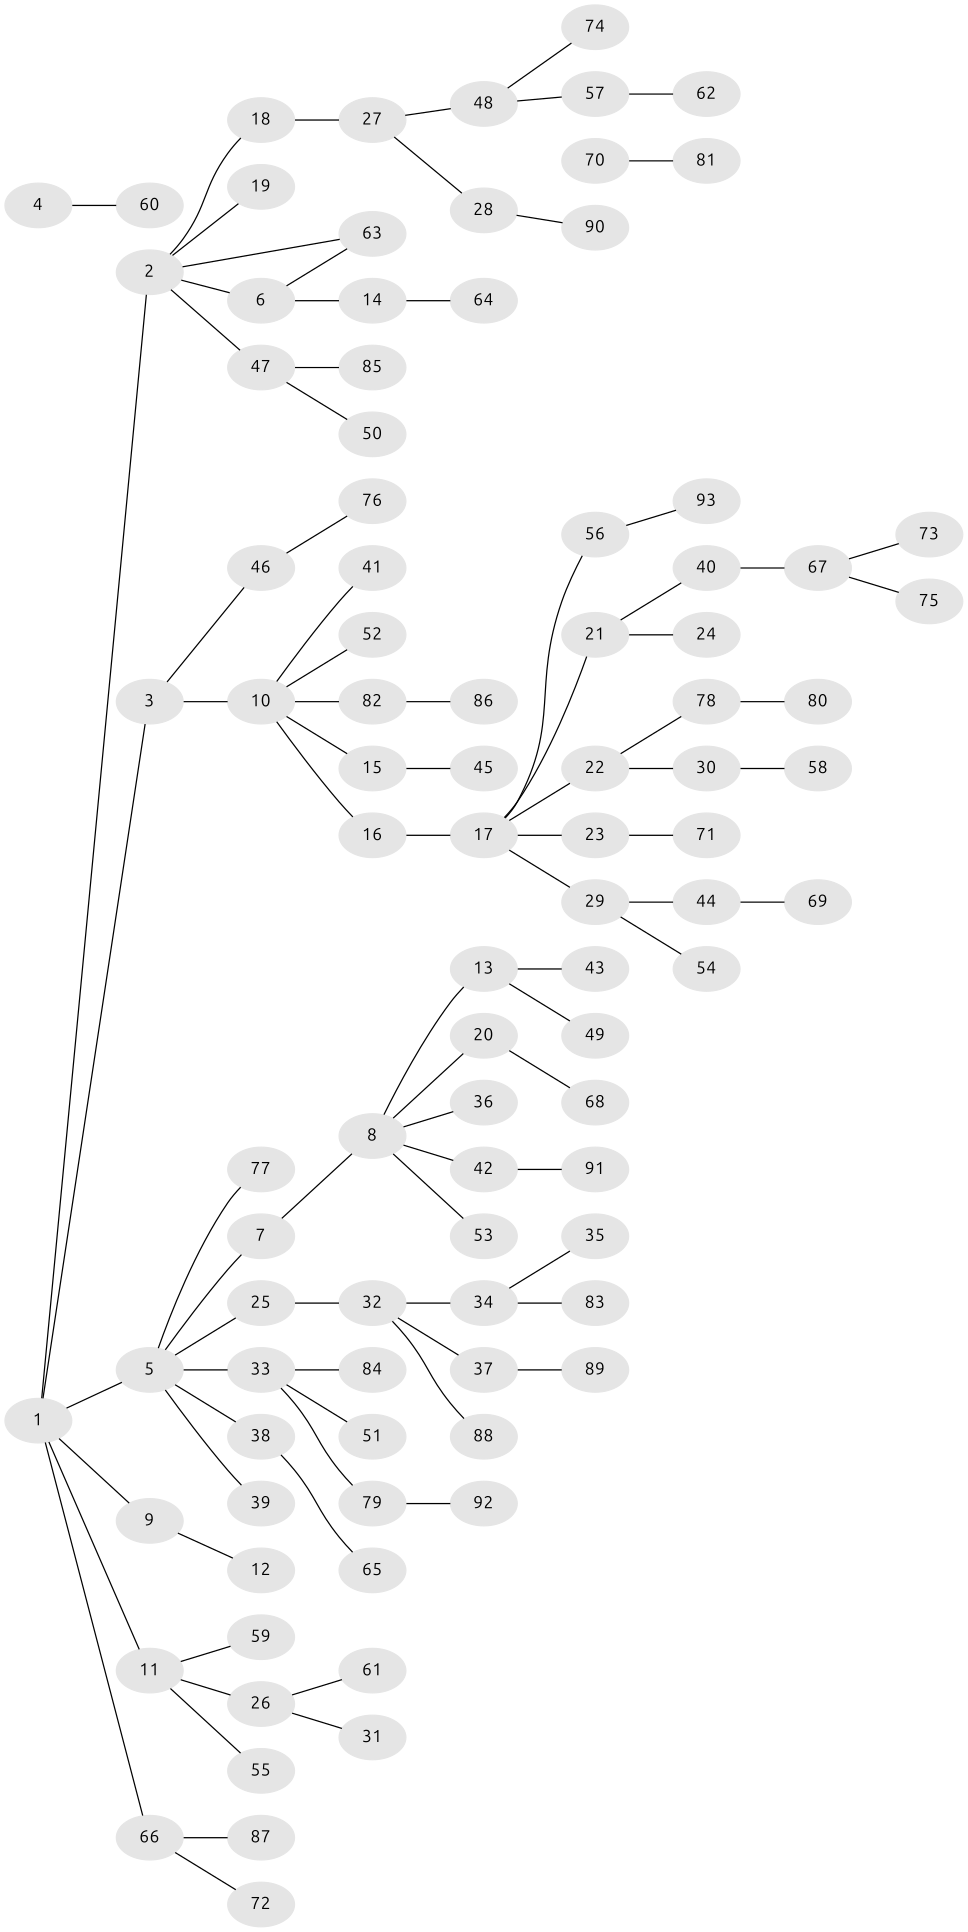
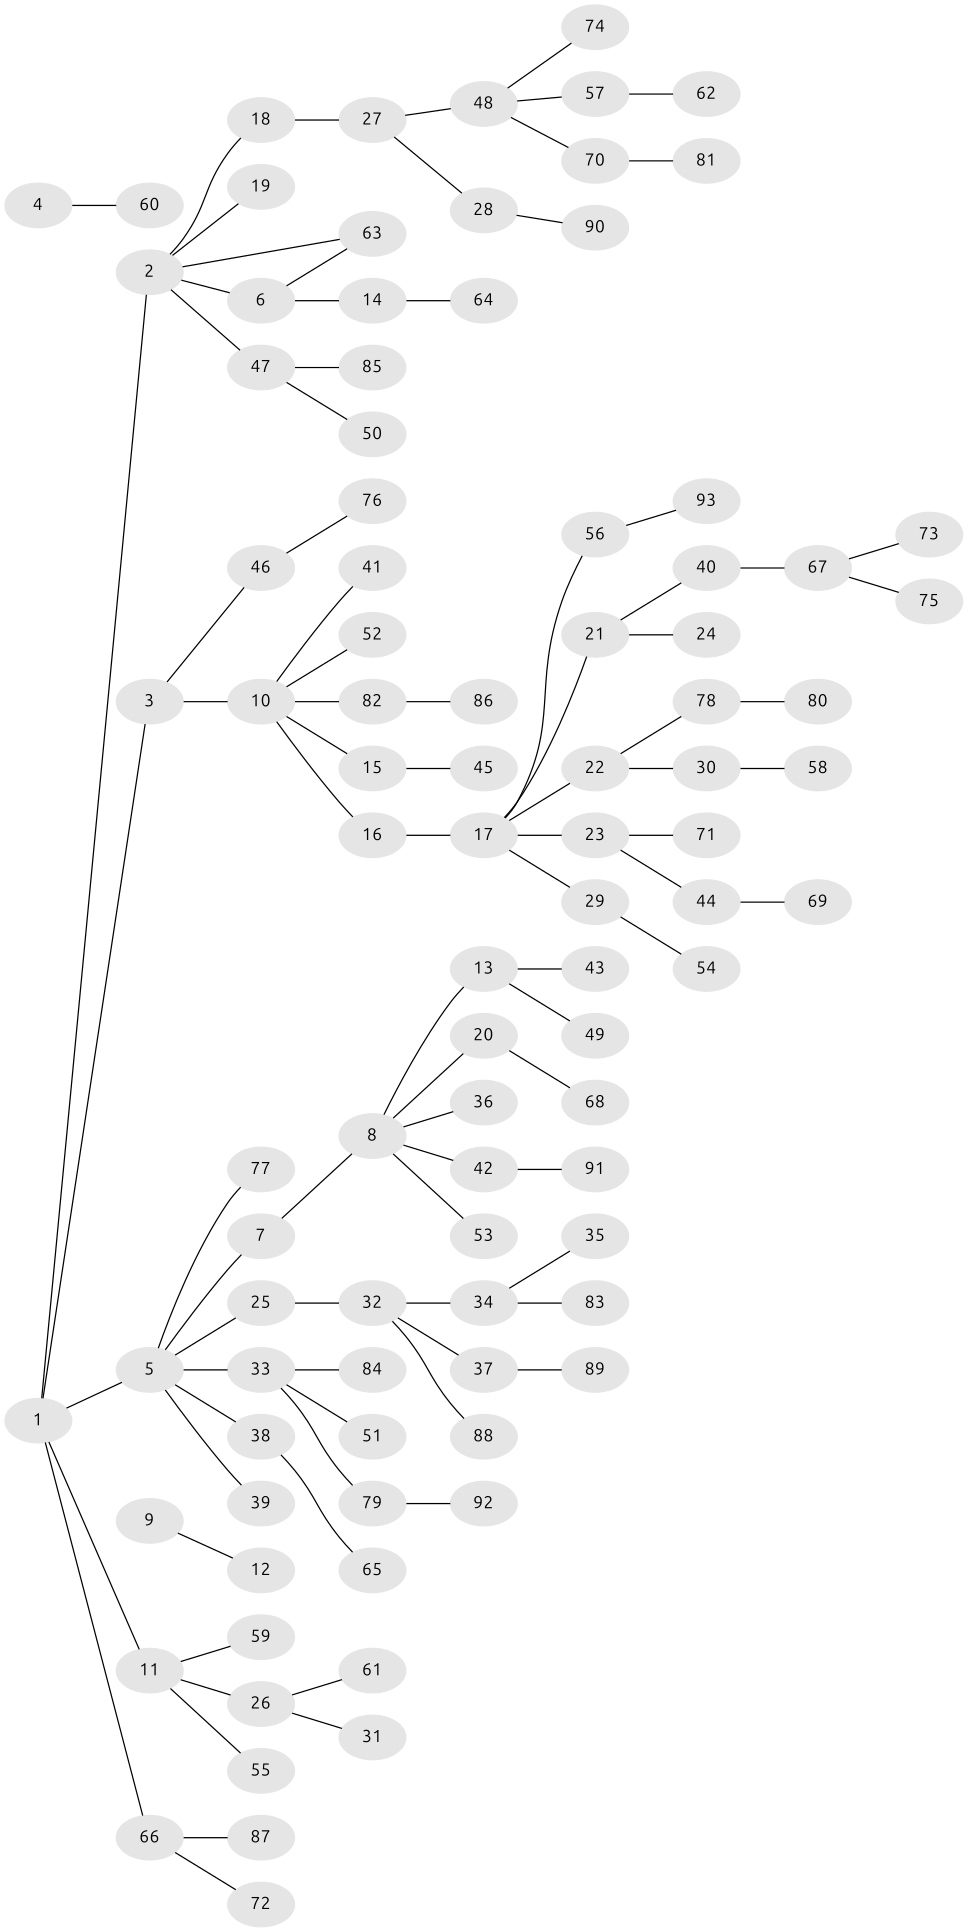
none -> (540, 132)
(651, 902) -> (651, 869)
(94, 1471) -> none
